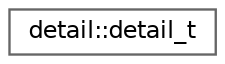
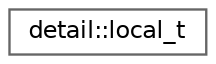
(113, 32) -> (108, 32)
